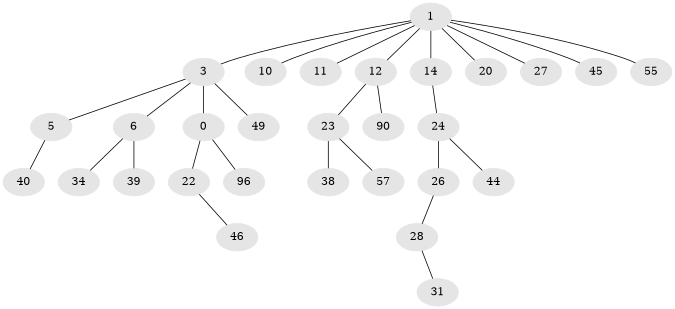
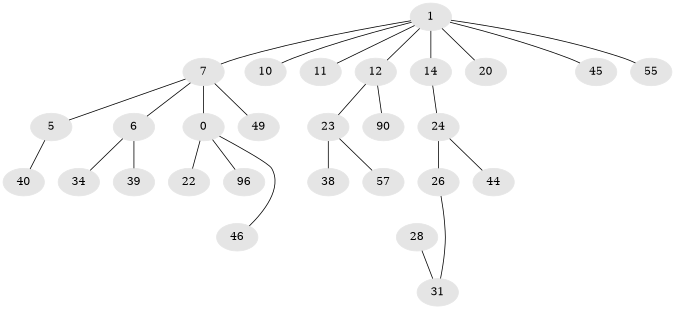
(204, 72) -> (204, 72)
(541, 72) -> none
(213, 210) -> (272, 171)
(428, 210) -> (445, 237)
